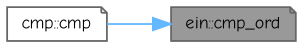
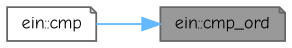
(57, 24) -> (52, 24)
